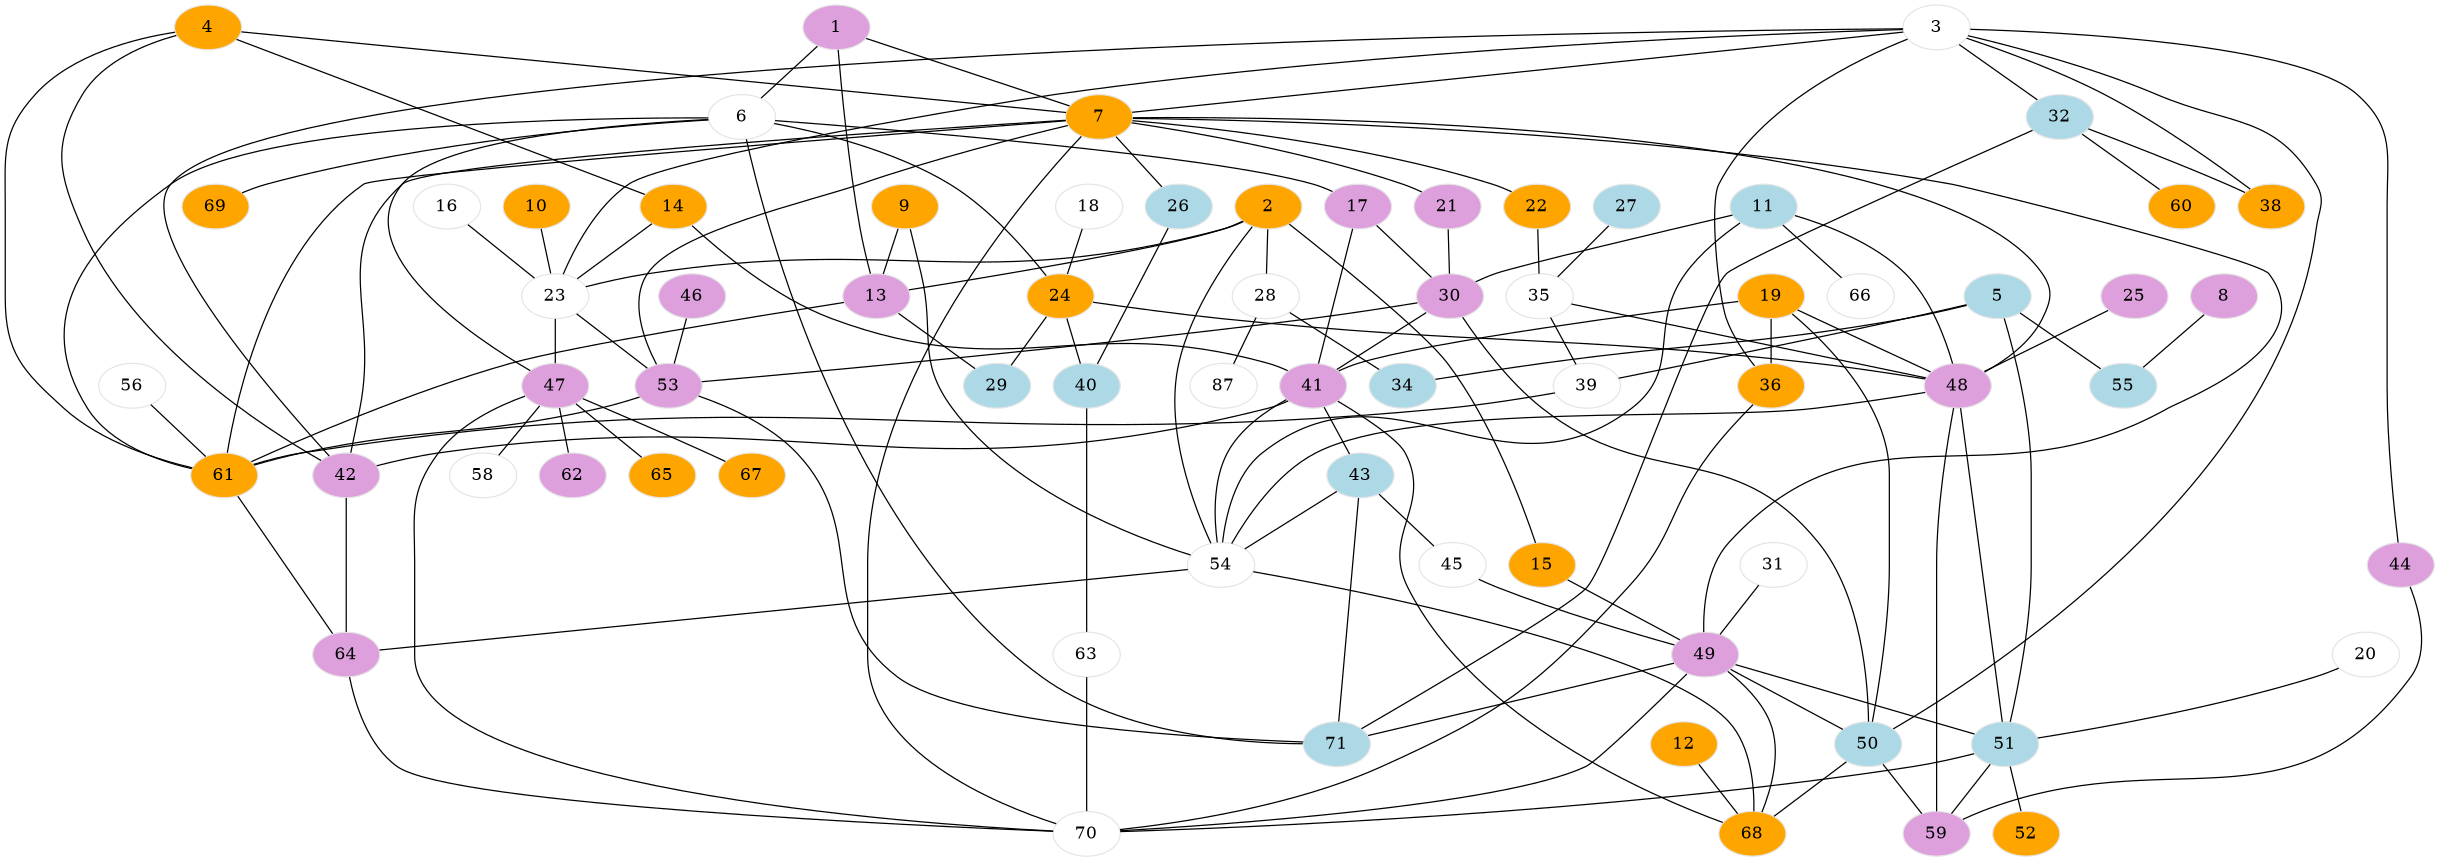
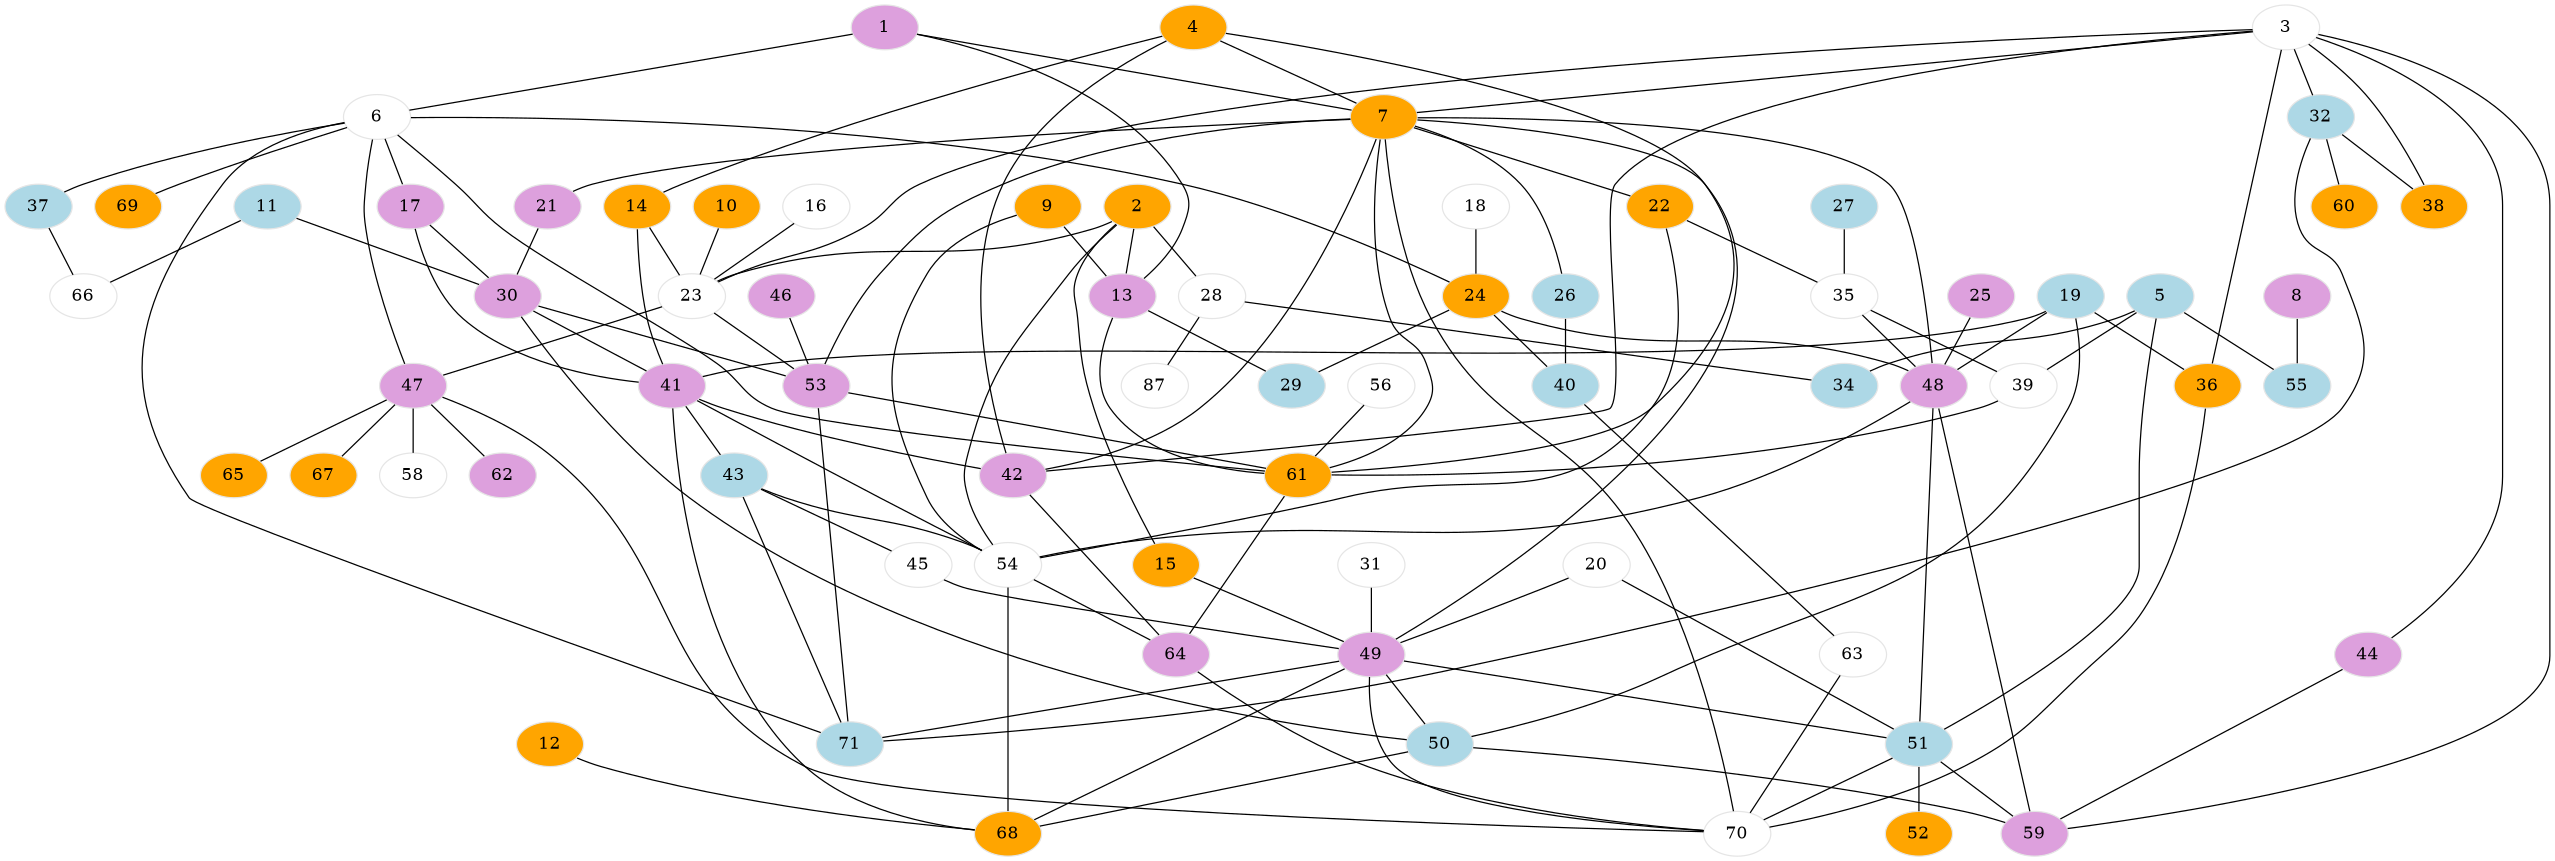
none -> (39, 207)
(1897, 266) -> none
(1771, 296) -> (2071, 296)
(2281, 344) -> (2550, 541)
(1507, 441) -> (1447, 485)
none -> (1485, 611)
